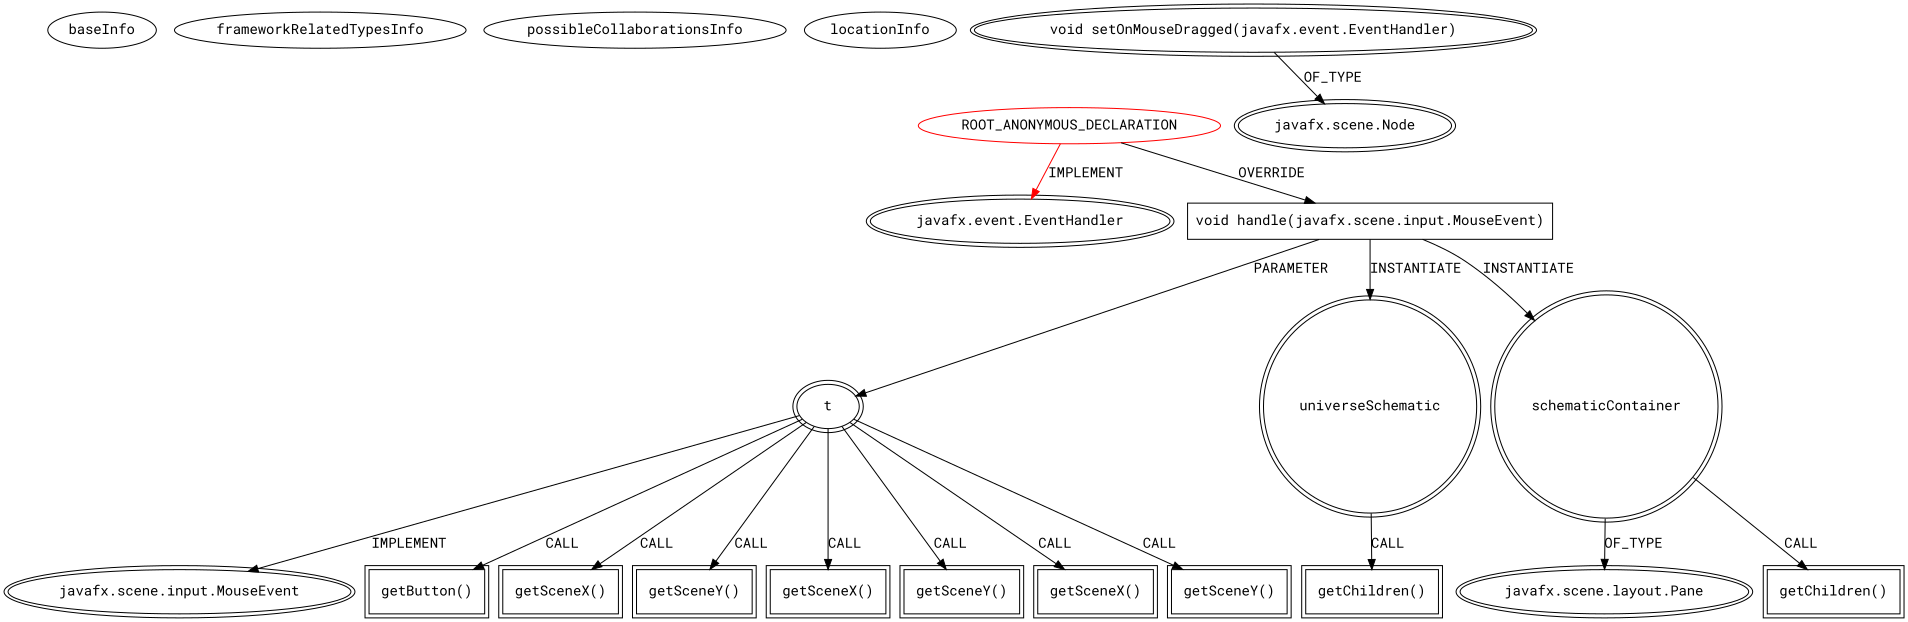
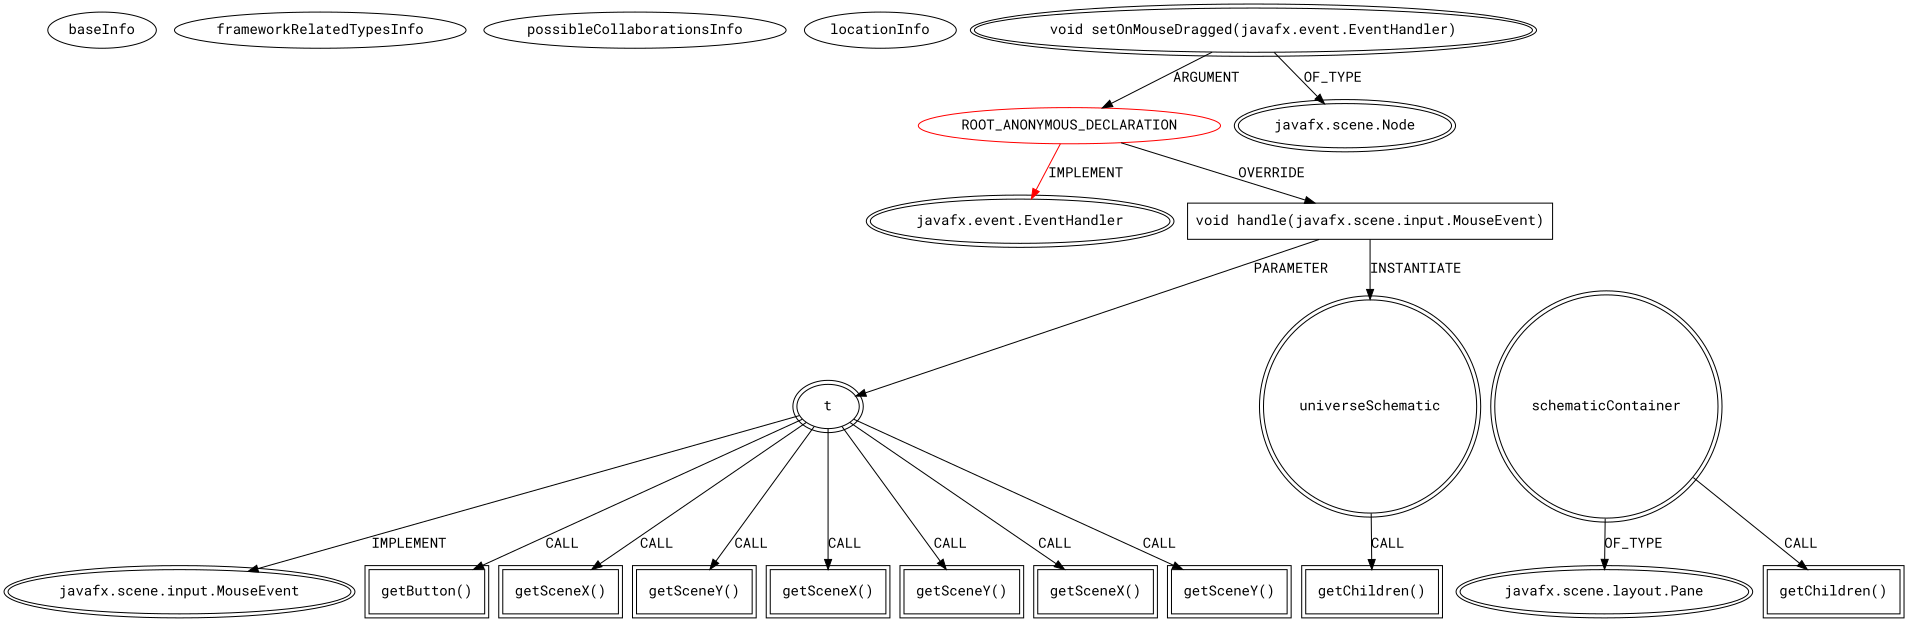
none -> (1162, 78)
(1479, 271) -> none
